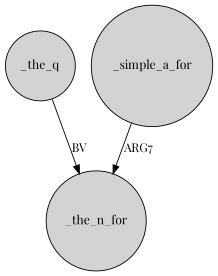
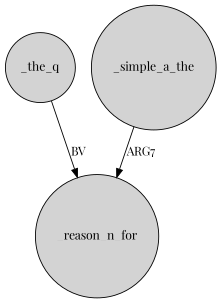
(152, 66) -> (154, 68)
(96, 221) -> (97, 236)
